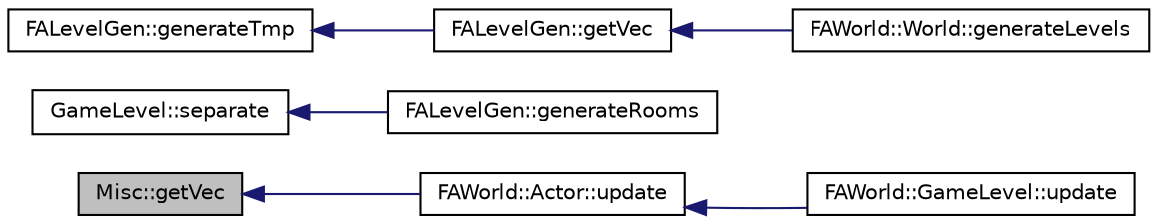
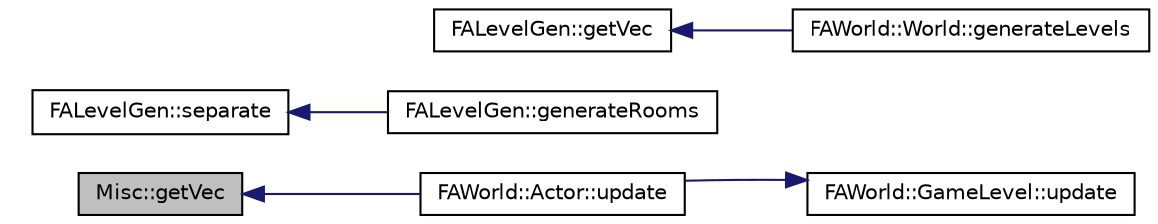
(160, 30) -> none
(160, 112) -> (160, 112)
(757, 208) -> (736, 180)
